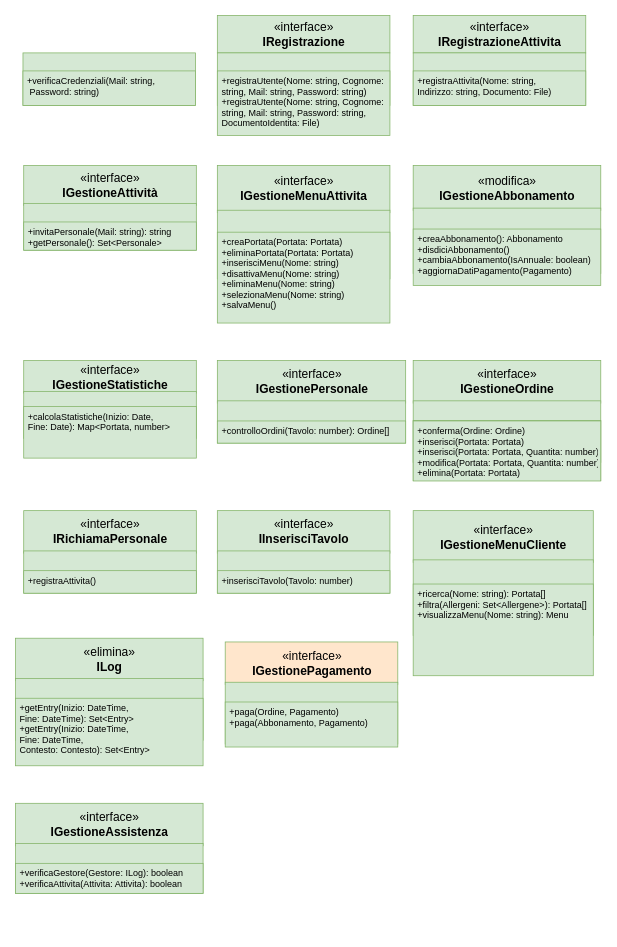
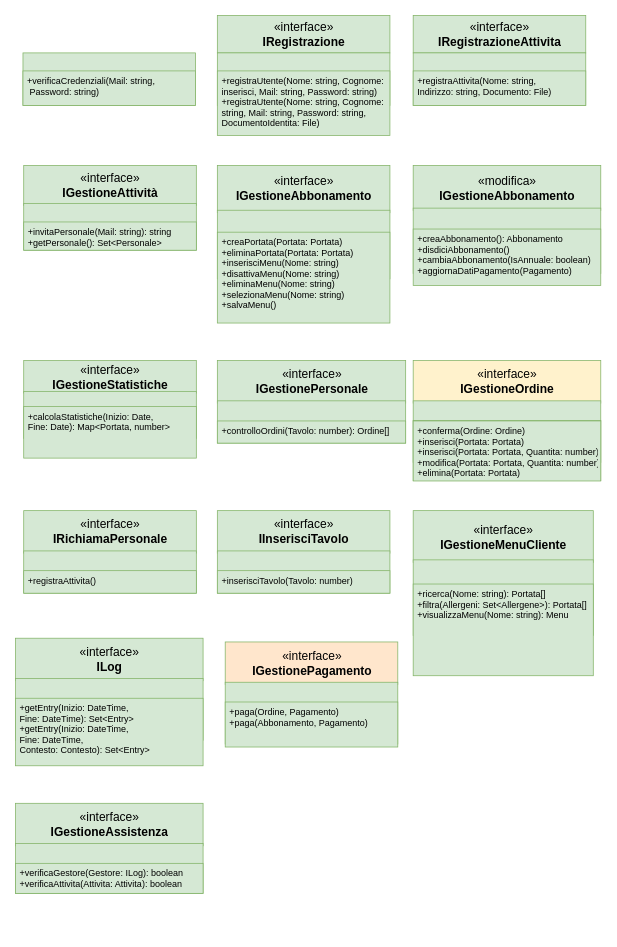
(309, 81) -> (309, 81)
(304, 189) -> (304, 189)
(507, 382) -> (507, 382)
(110, 659) -> (110, 659)
